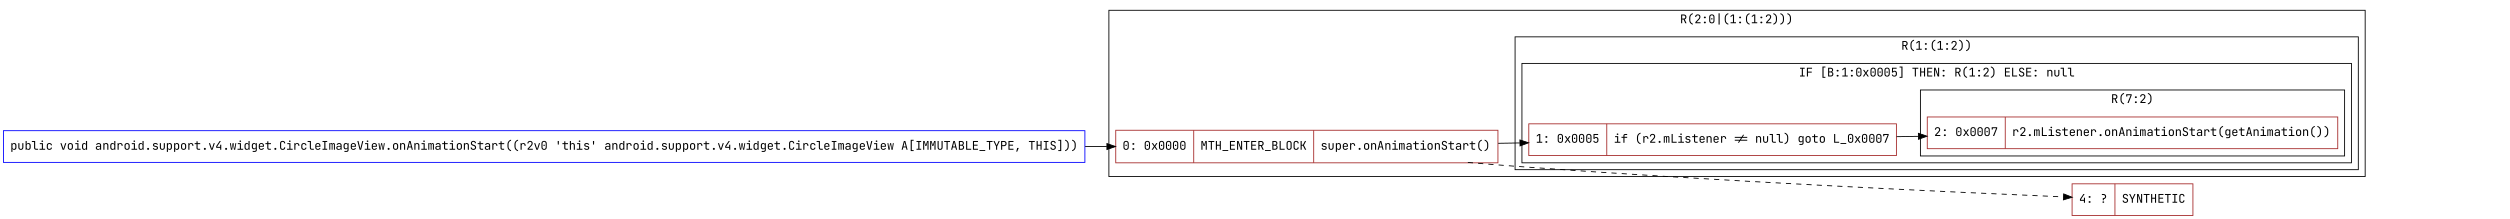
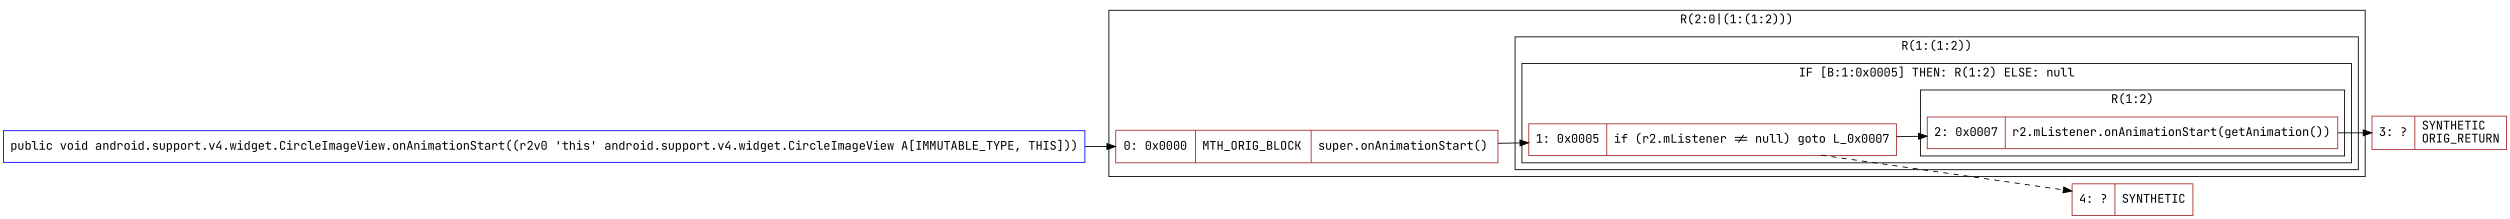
(2133, 100) -> (2133, 100)
none -> (2439, 133)
(1254, 146) -> (1252, 146)
(1765, 182) -> (1942, 172)
